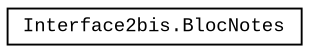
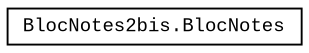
(155, 27) -> (155, 27)
